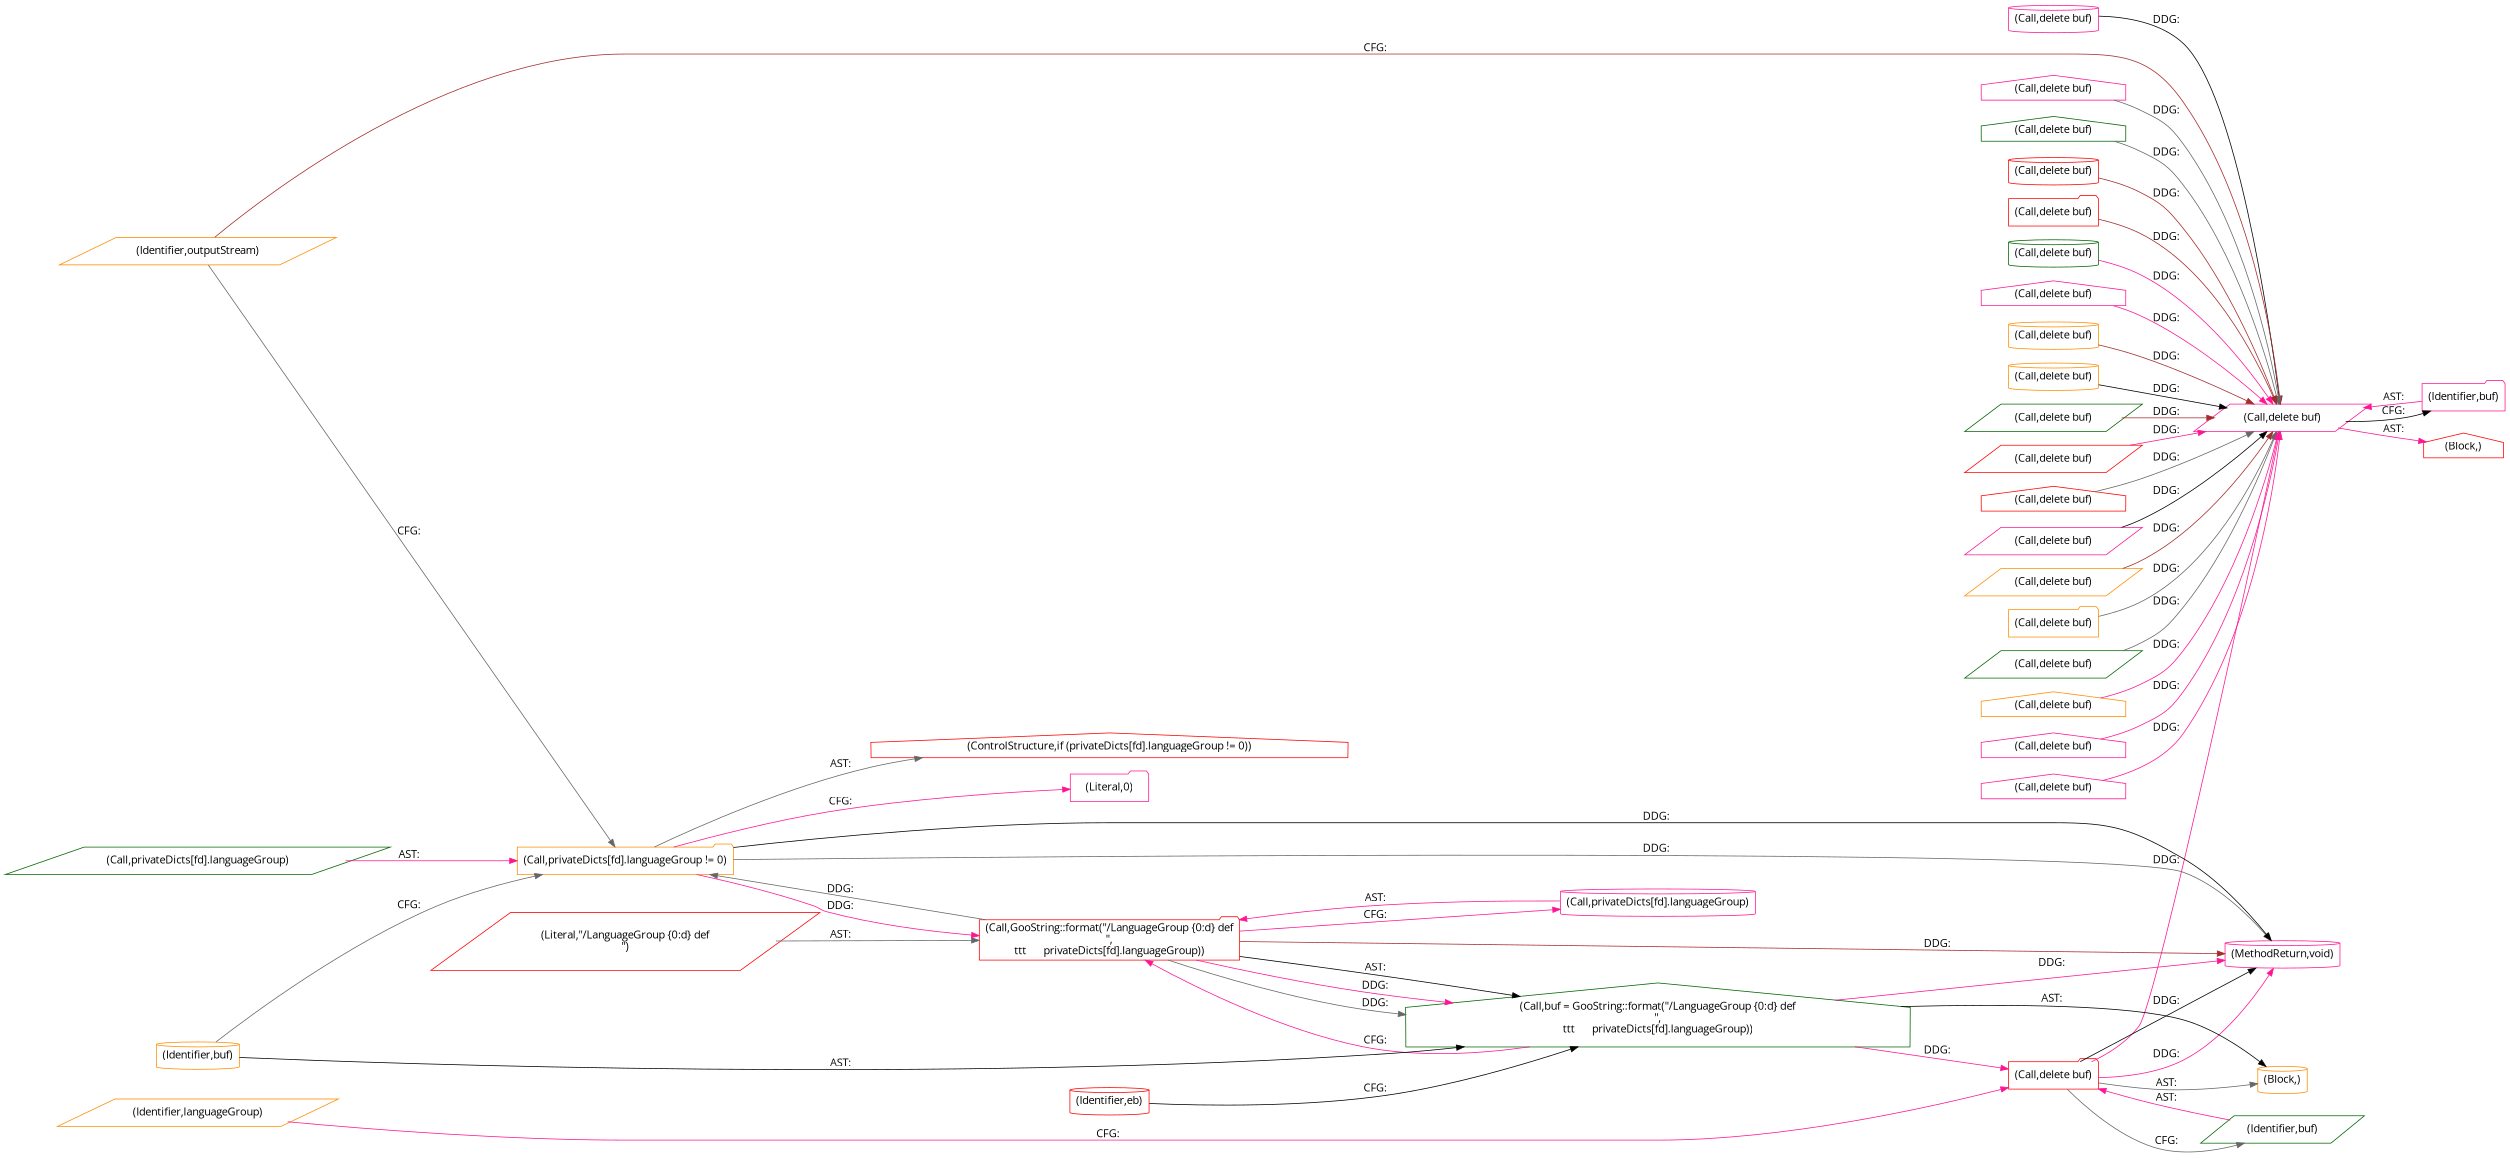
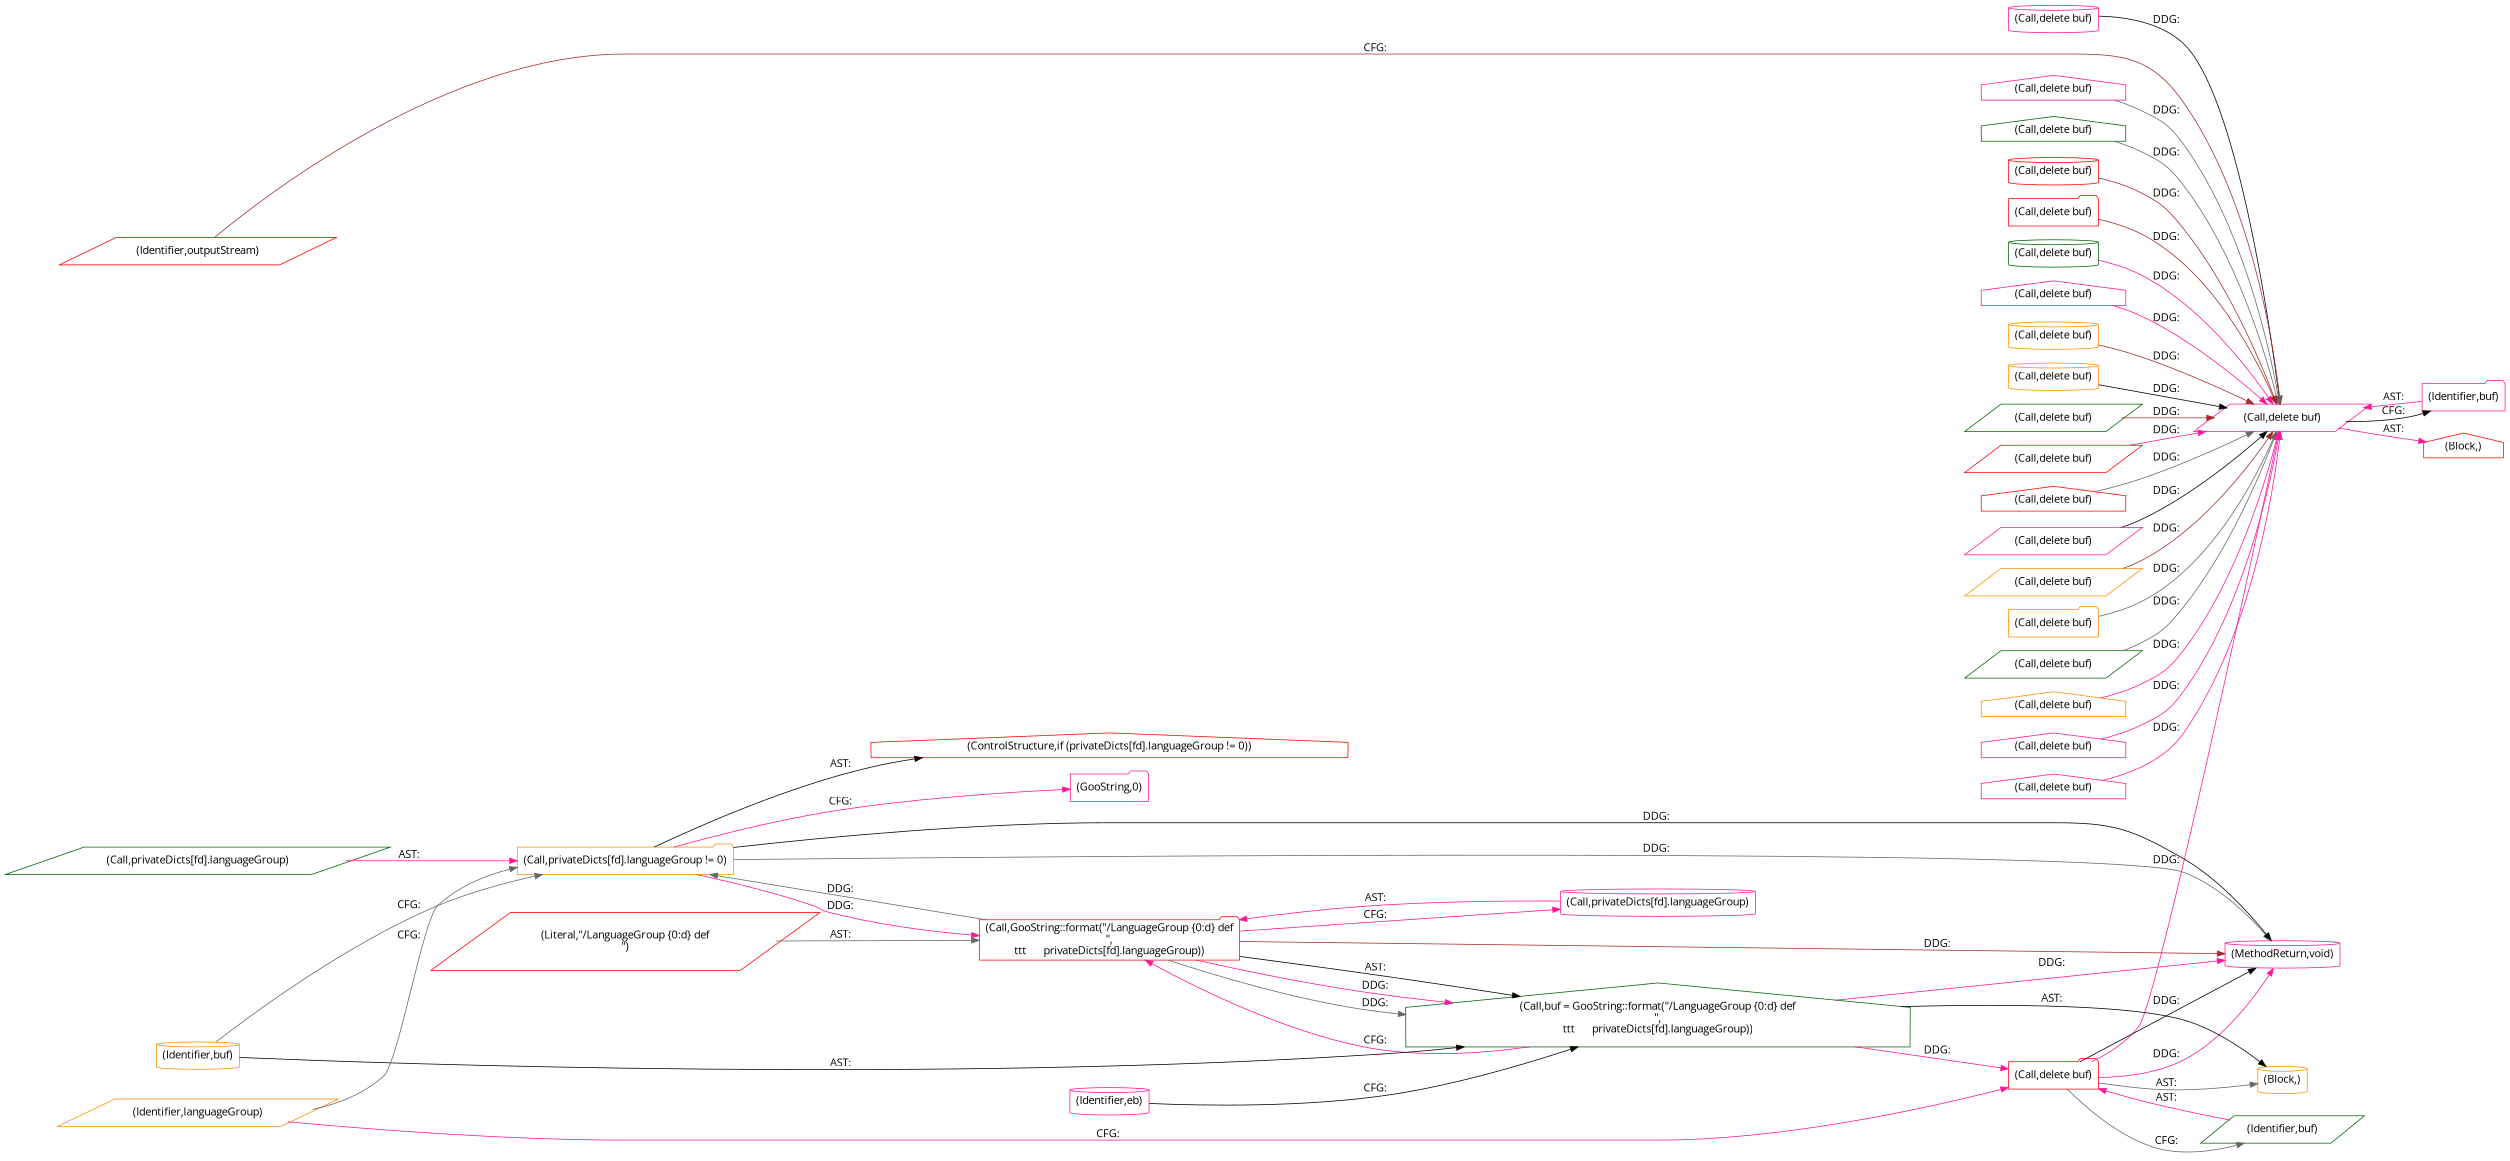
(198, 251) -> (198, 251)
(409, 553) -> (411, 990)
(1109, 788) -> (1109, 788)
(782, 794) -> (782, 794)
(1109, 1101) -> (1109, 1101)
